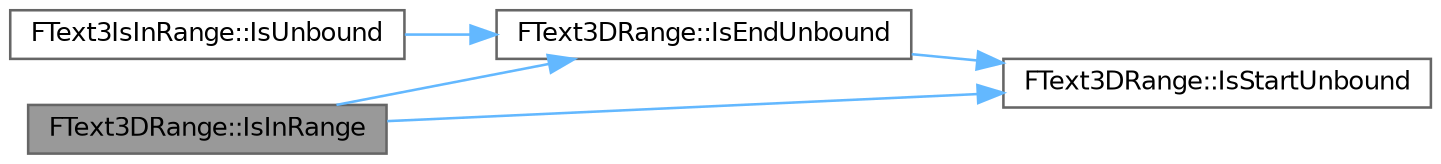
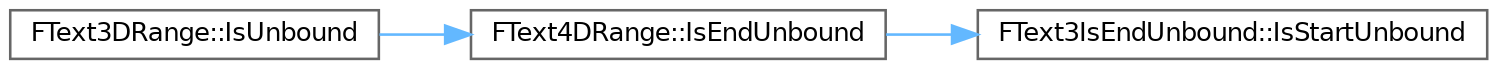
(207, 35) -> (195, 35)
(704, 35) -> (678, 35)
(1217, 83) -> (1233, 35)
(207, 129) -> none
